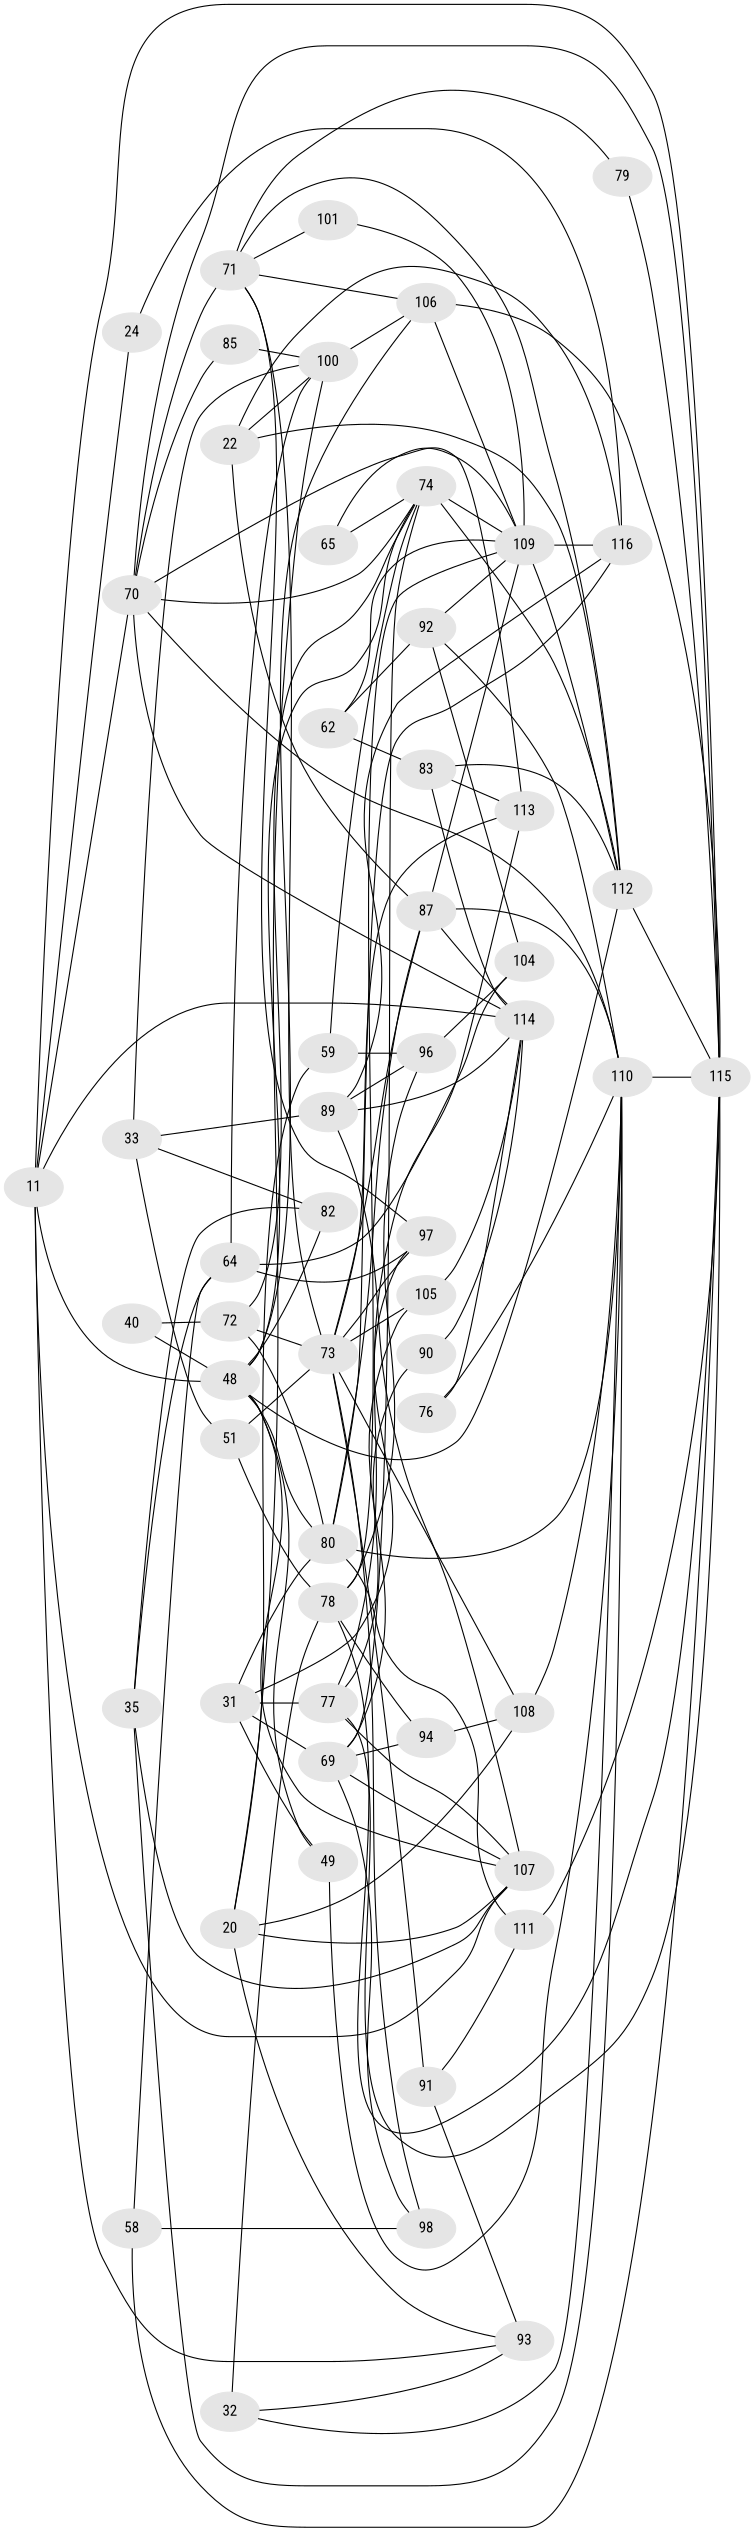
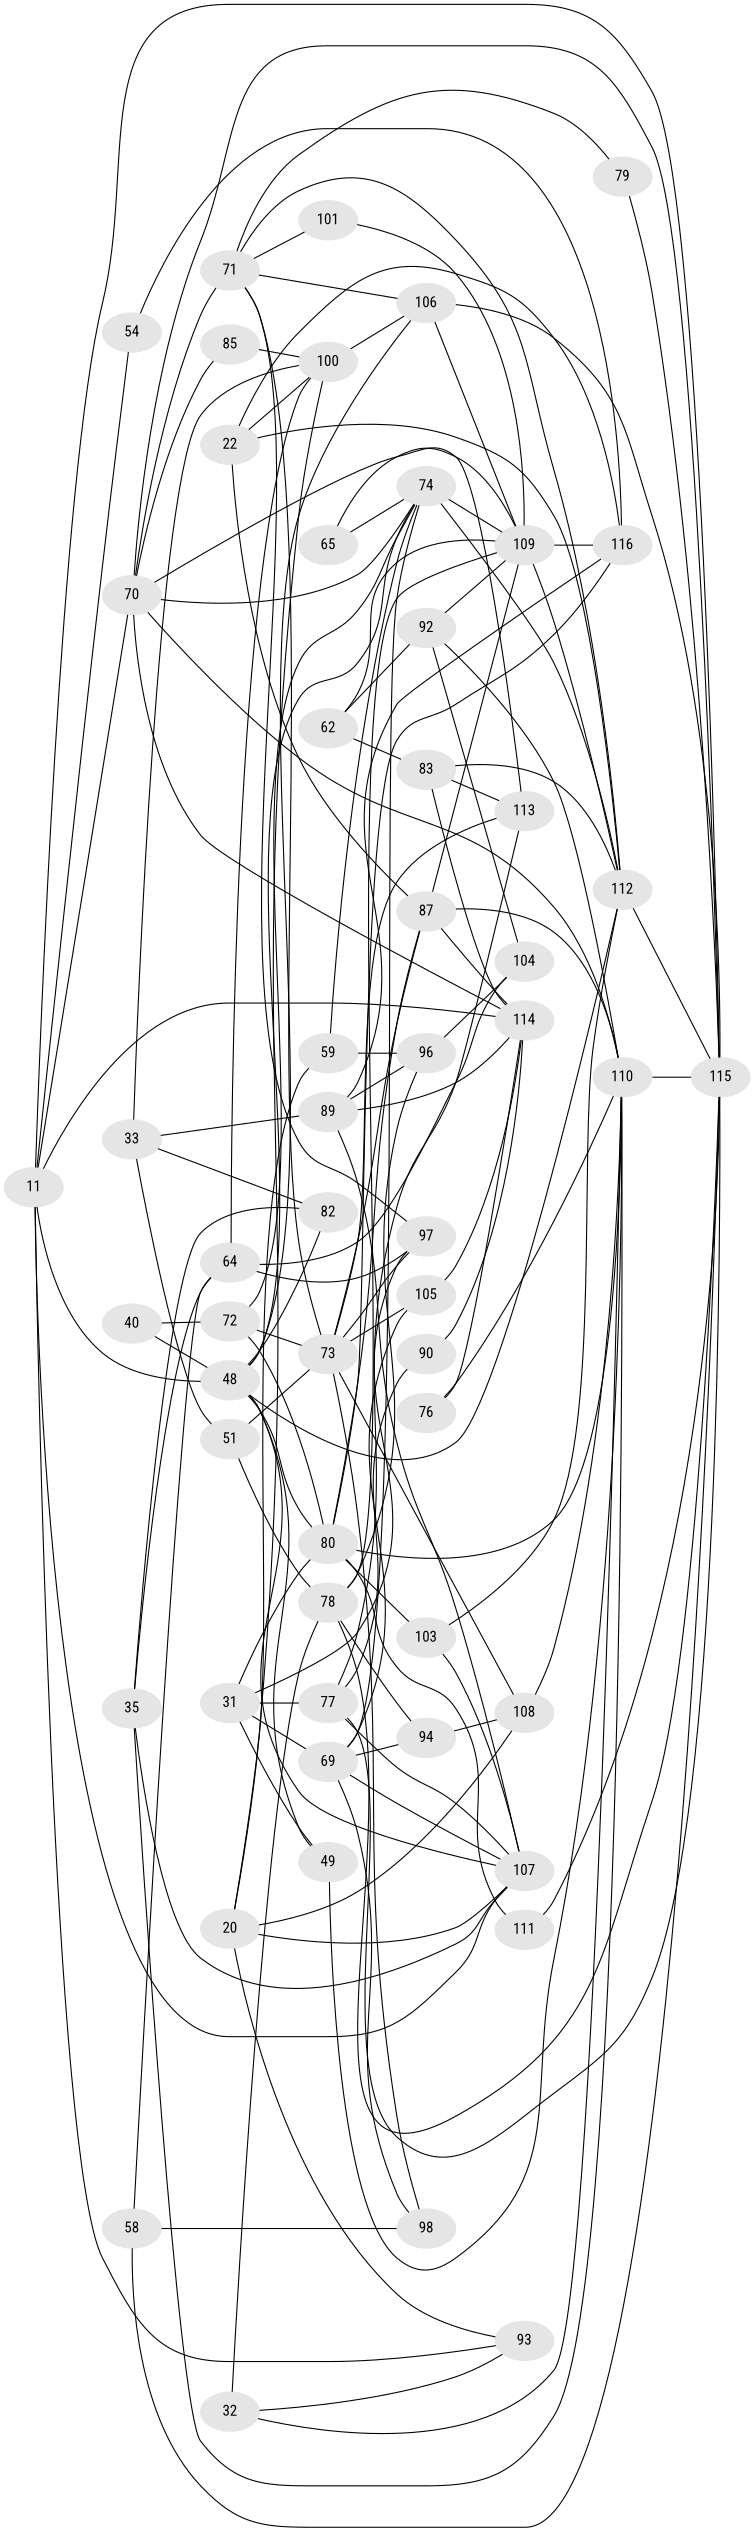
(132, 333) -> (132, 333)
none -> (426, 1638)
(426, 2087) -> none
